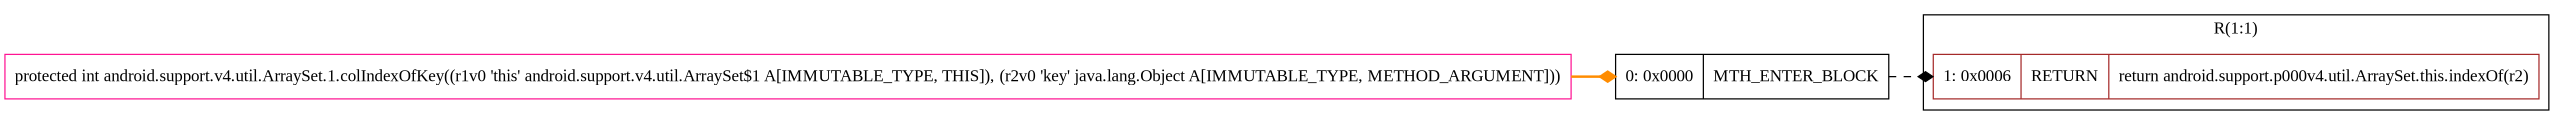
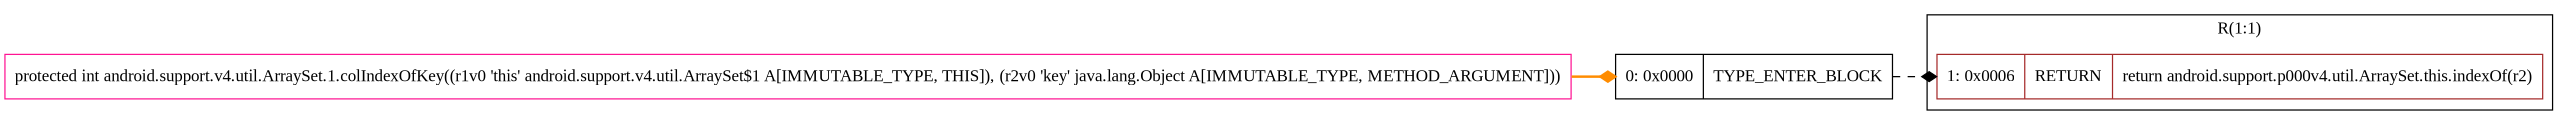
(1796, 76) -> (1798, 76)
